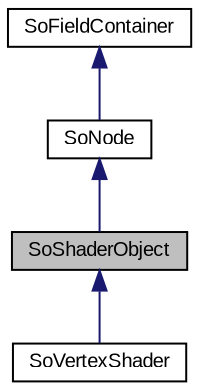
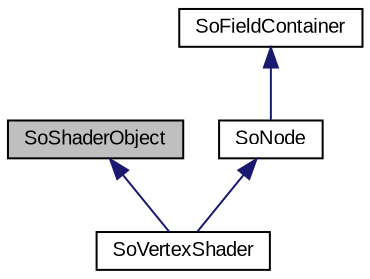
(100, 206) -> (220, 203)
